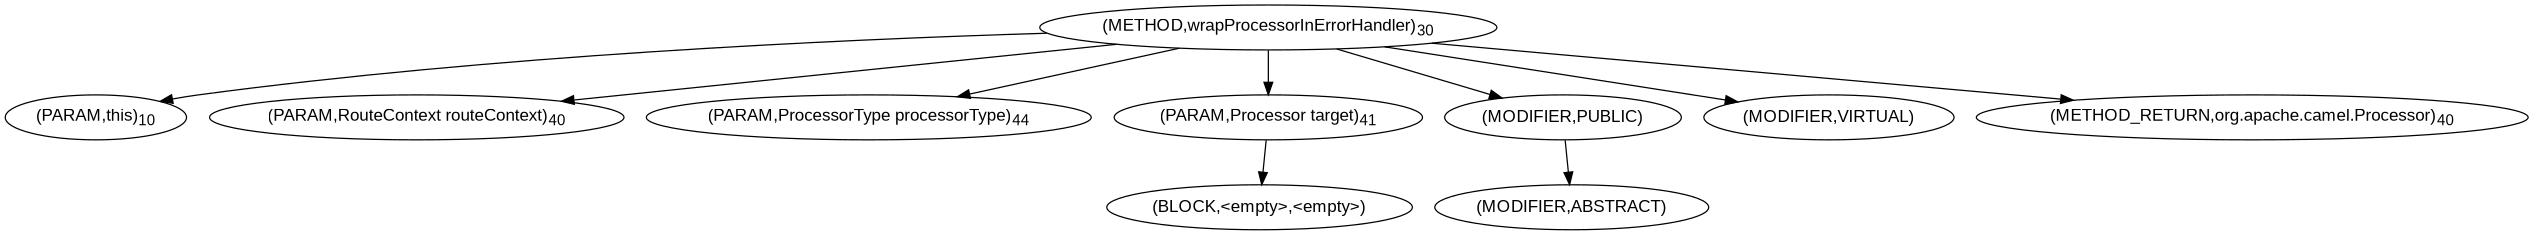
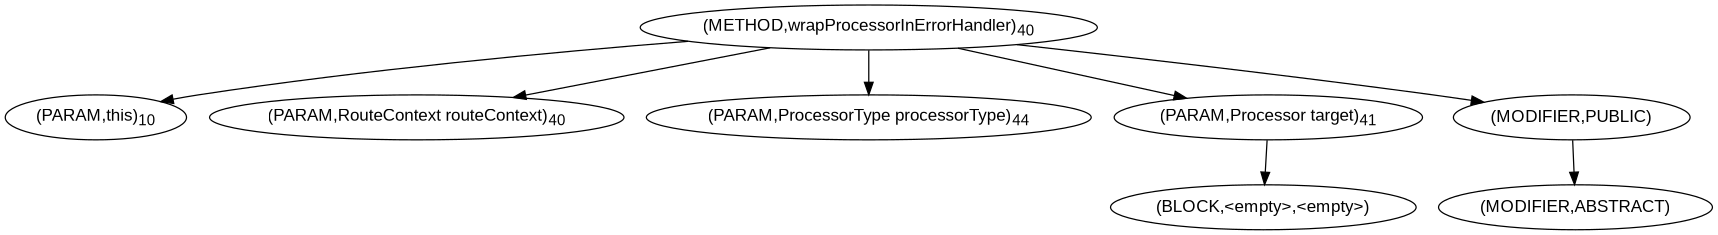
(1426, 26) -> (1026, 26)
(1829, 117) -> none
(2252, 117) -> none
